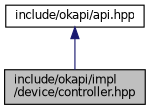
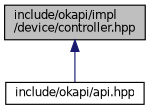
(75, 54) -> (75, 67)
